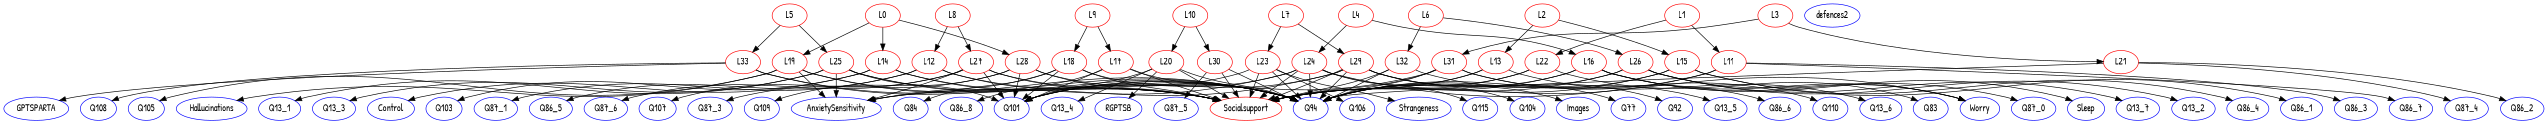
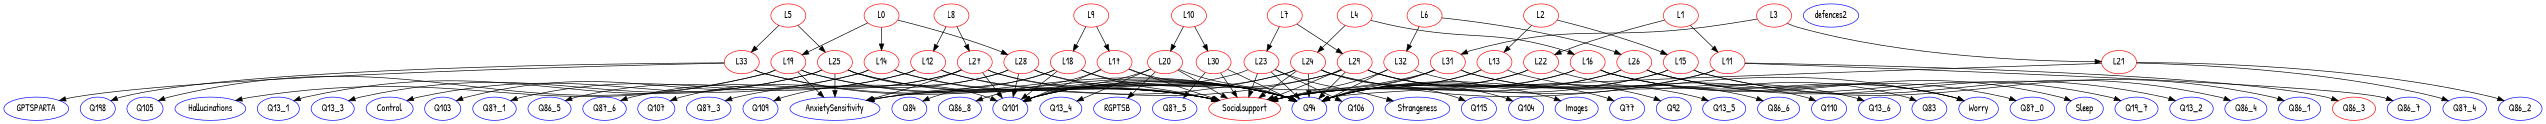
(98, 109) -> (98, 109)
(2138, 109) -> (2136, 109)
(2356, 109) -> (2354, 109)
